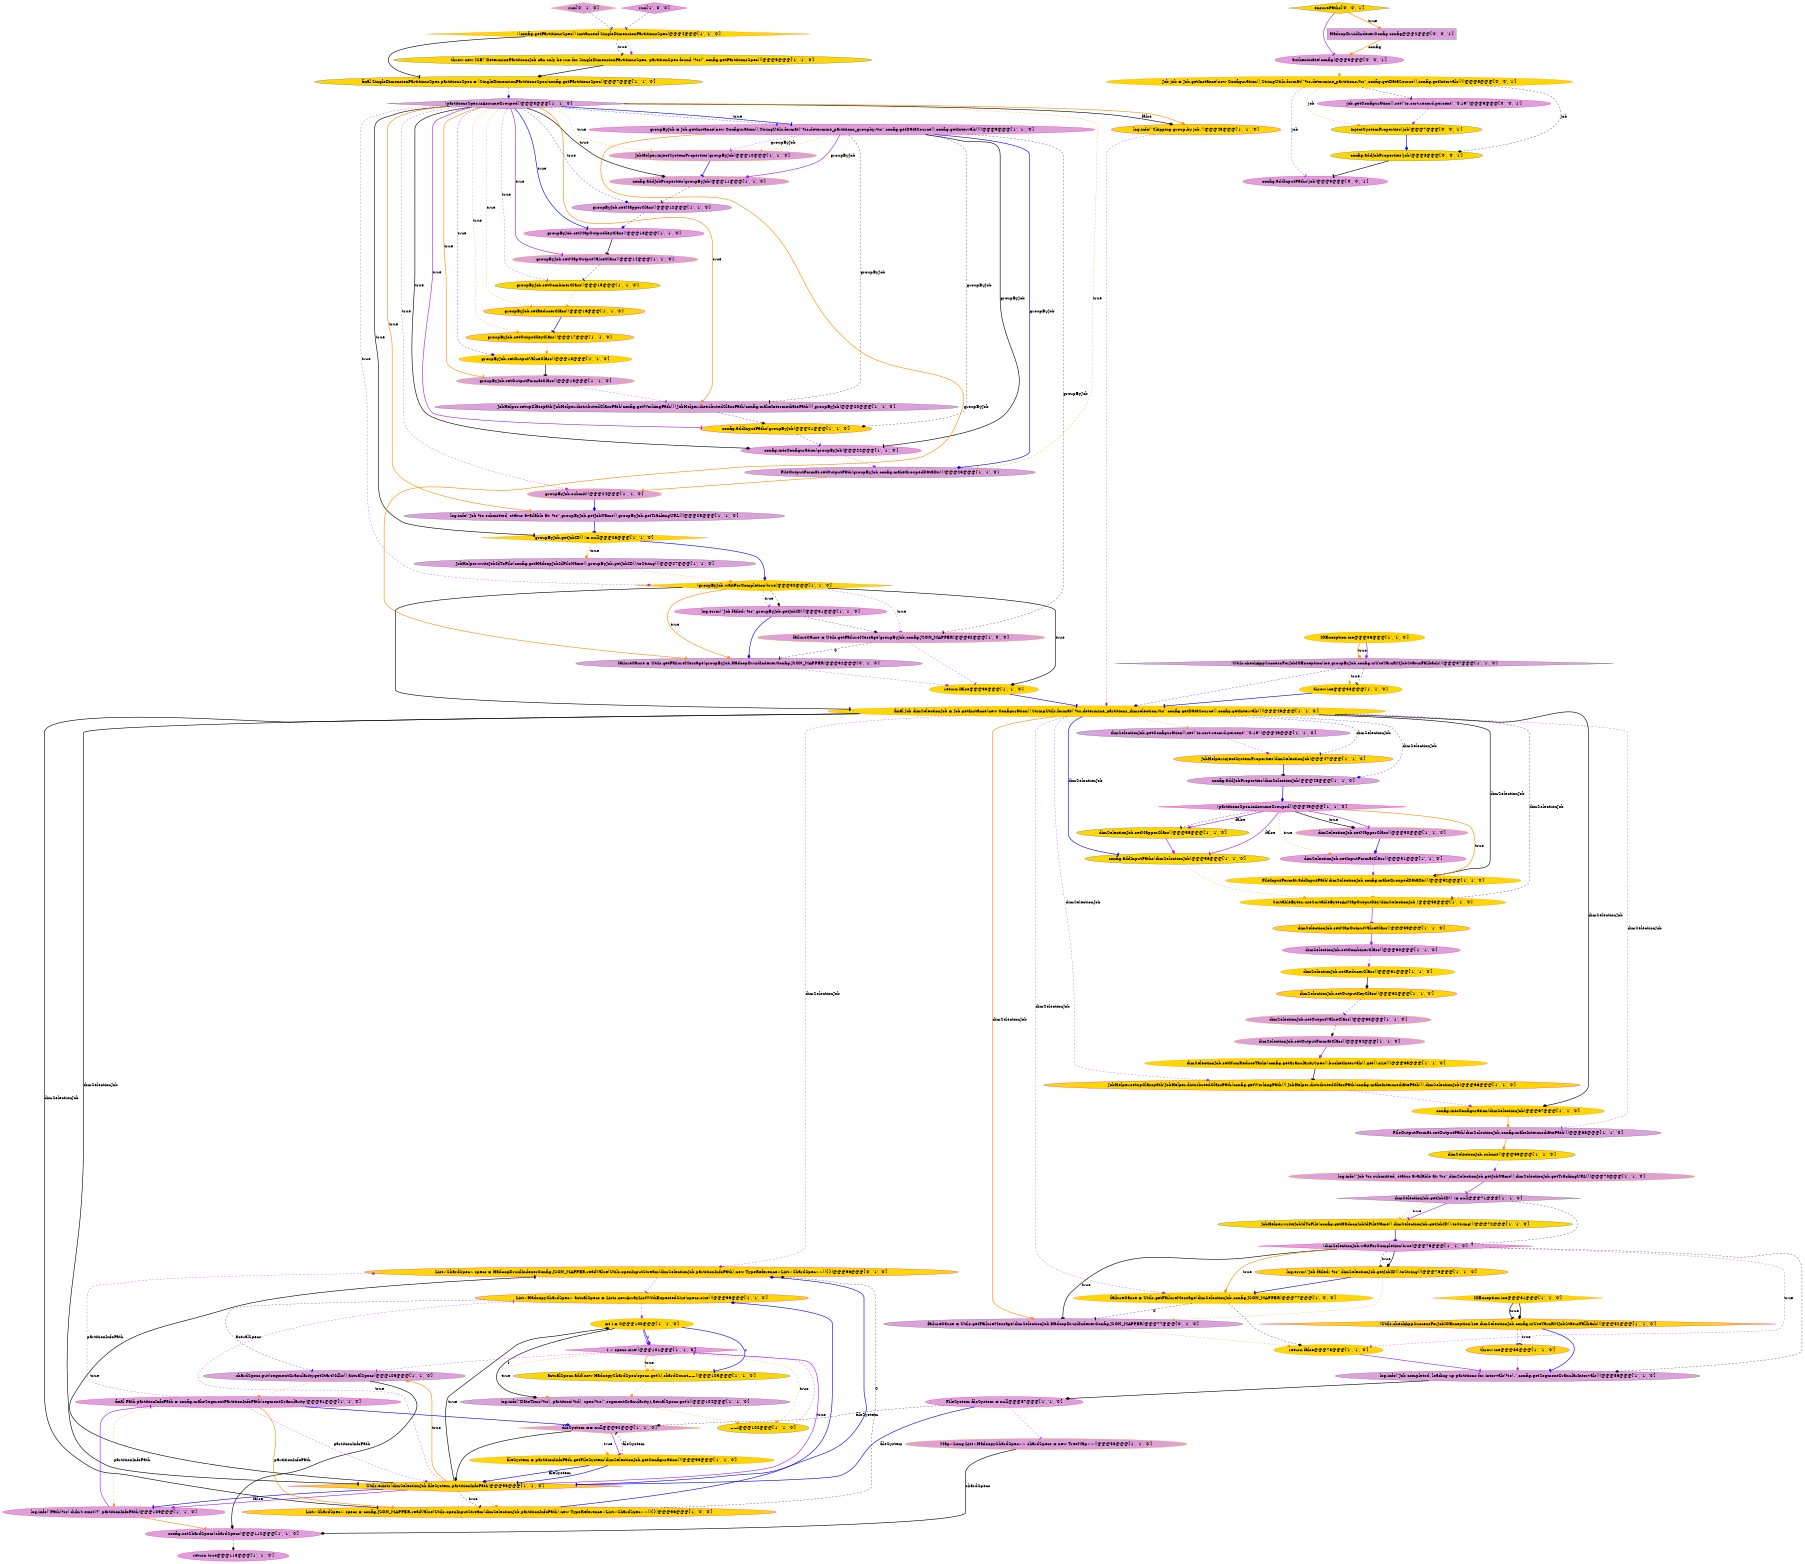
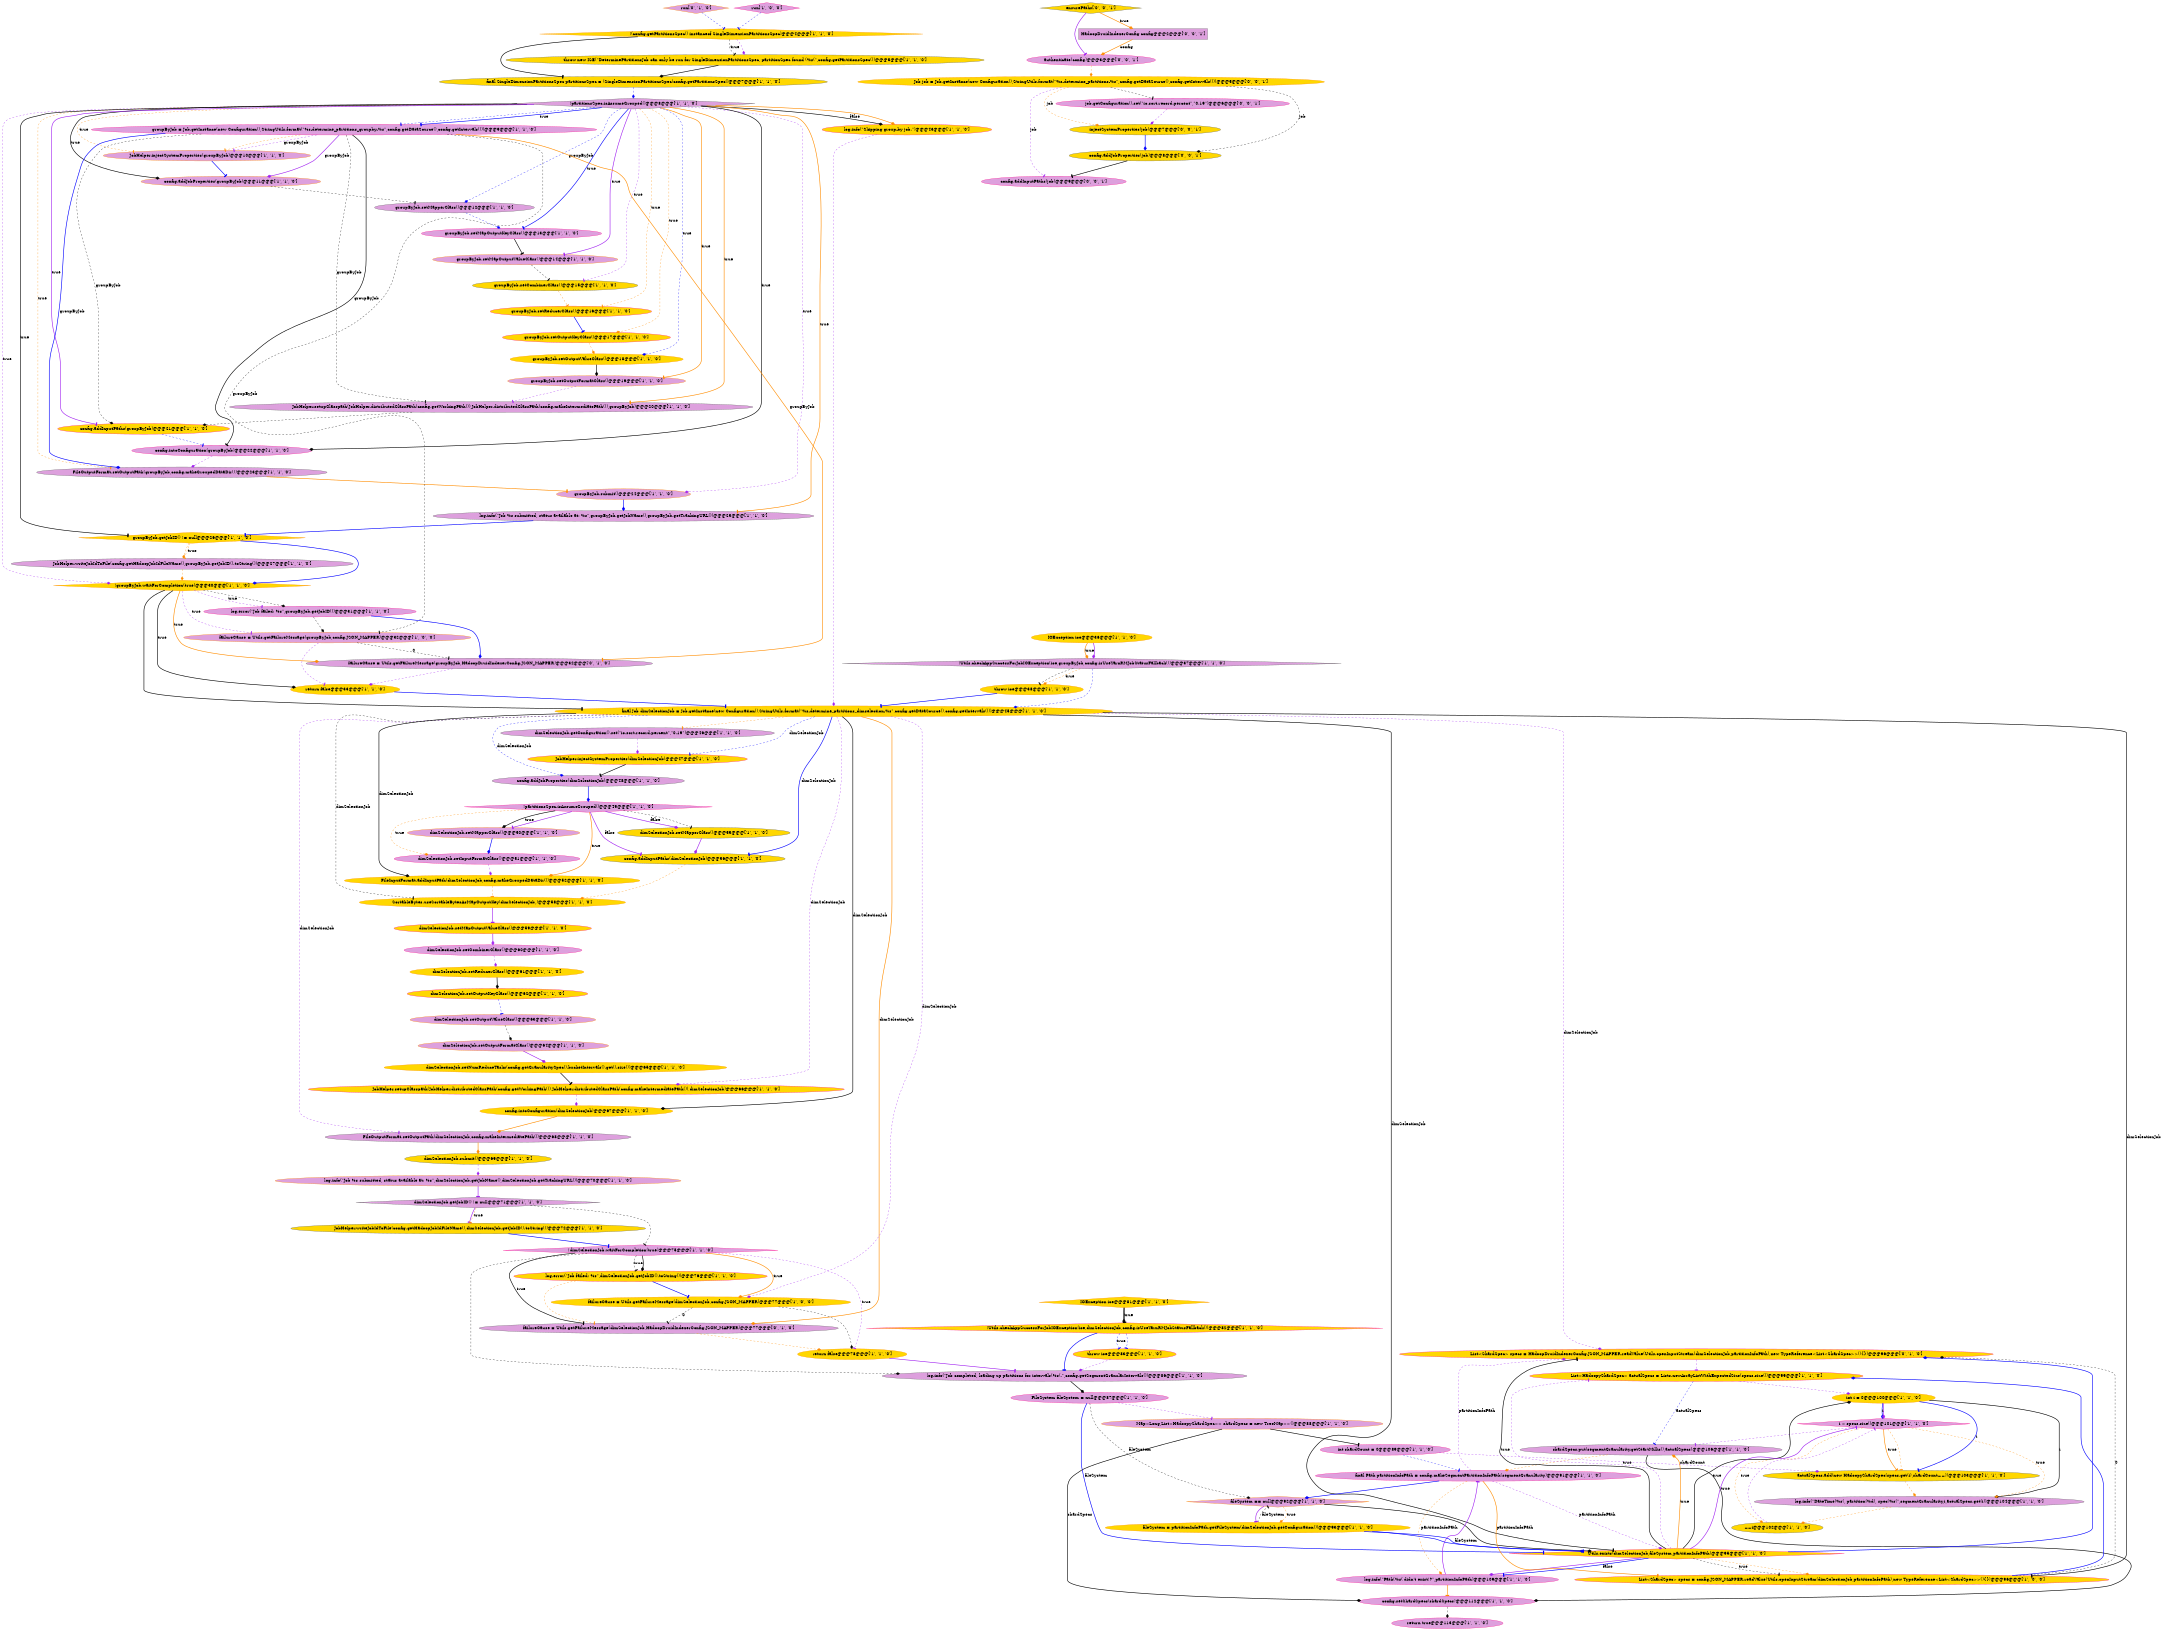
(572, 156) -> (581, 156)
(545, 369) -> (597, 368)
none -> (1385, 1450)
